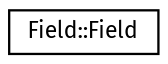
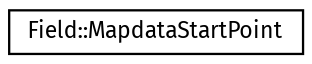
(84, 32) -> (156, 32)
